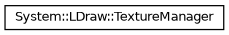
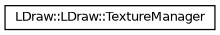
(114, 18) -> (110, 18)
